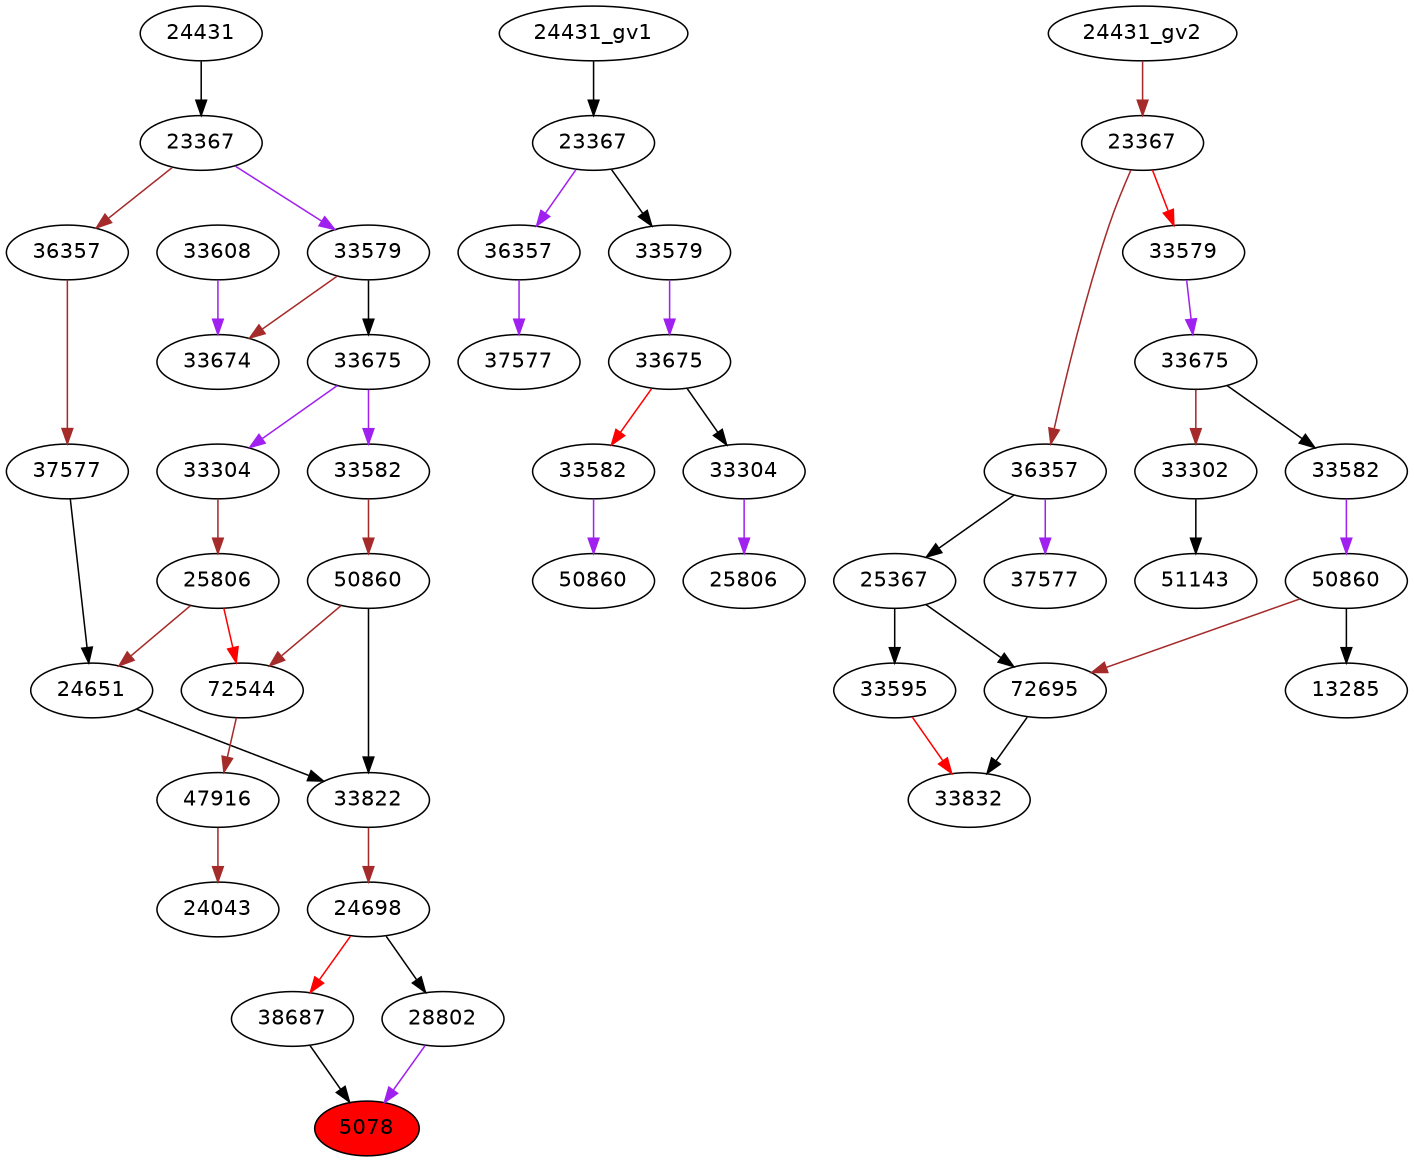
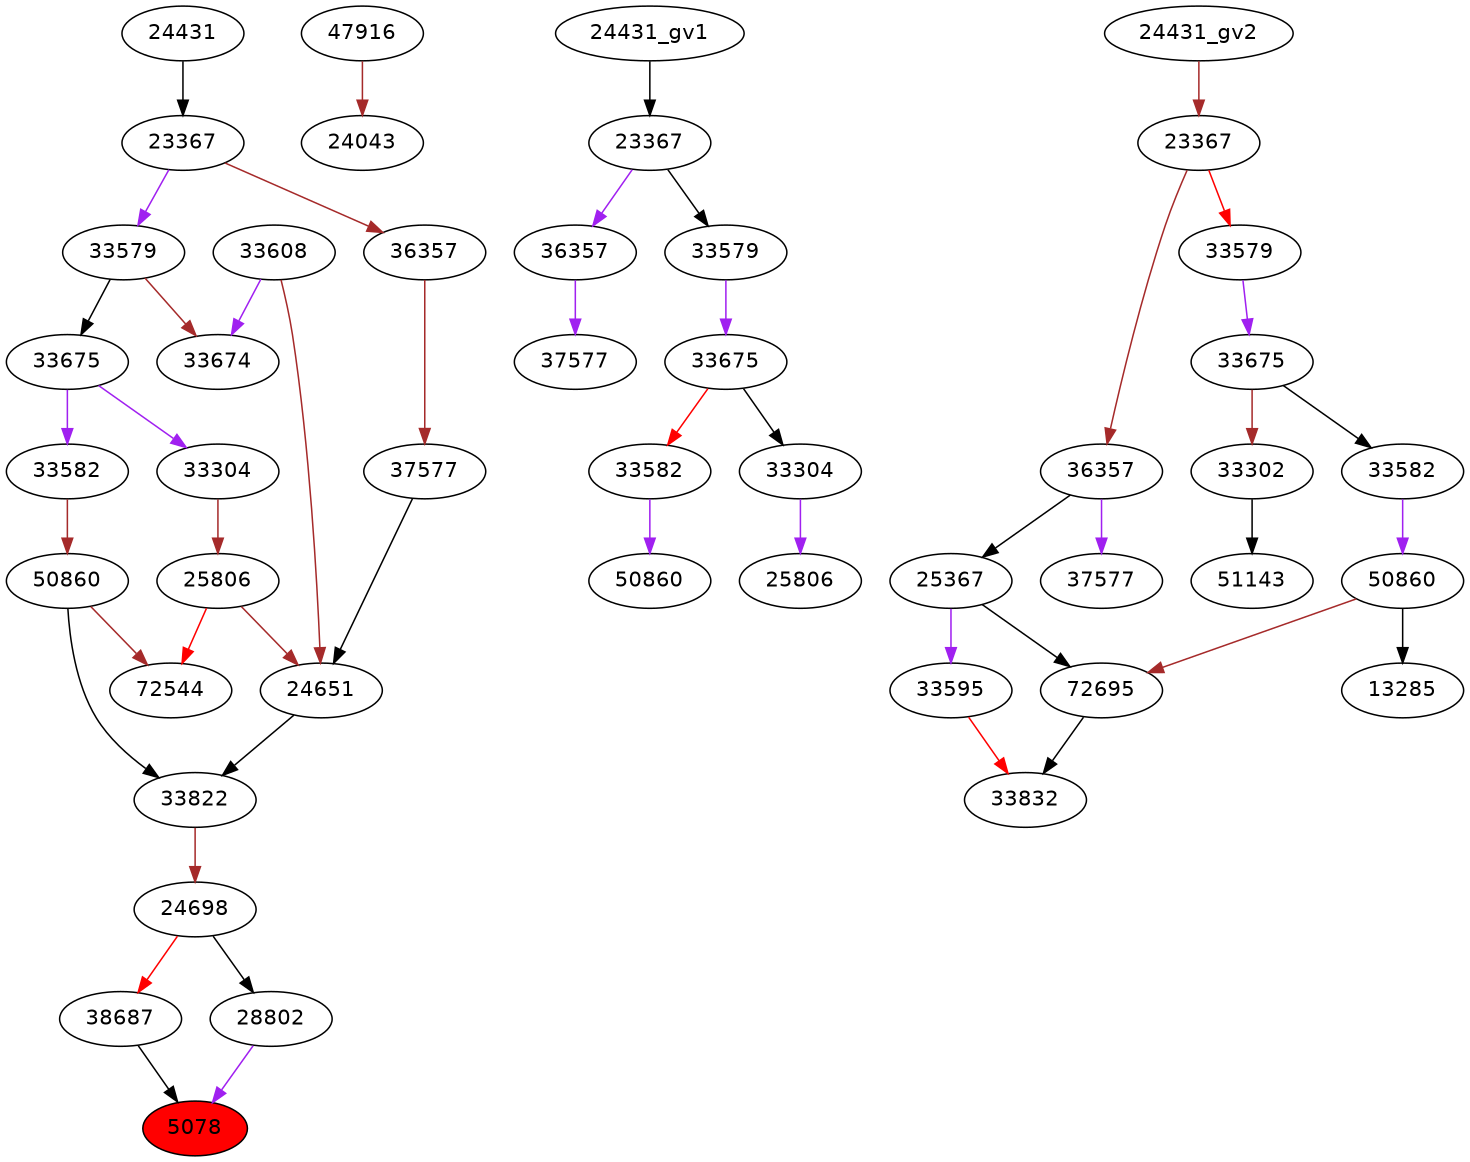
none -> (308, 463)
(895, 628) -> (951, 628)
(232, 736) -> none
